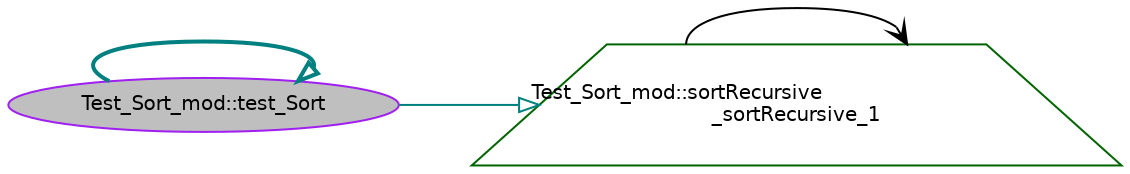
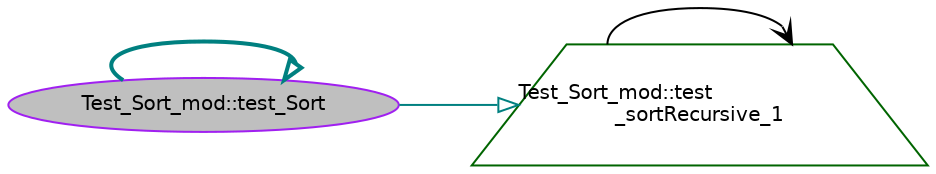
(797, 105) -> (700, 105)
